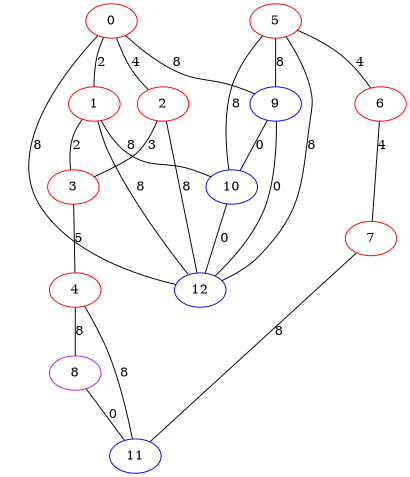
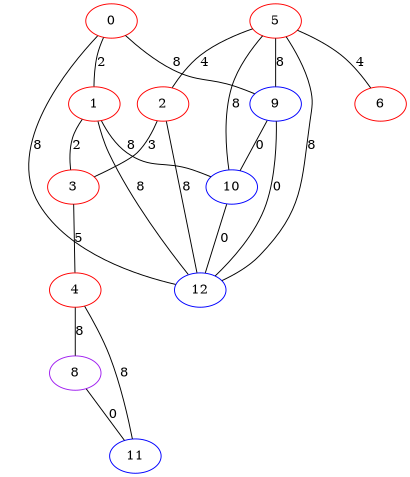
(129, 66) -> (207, 51)
(371, 239) -> none
